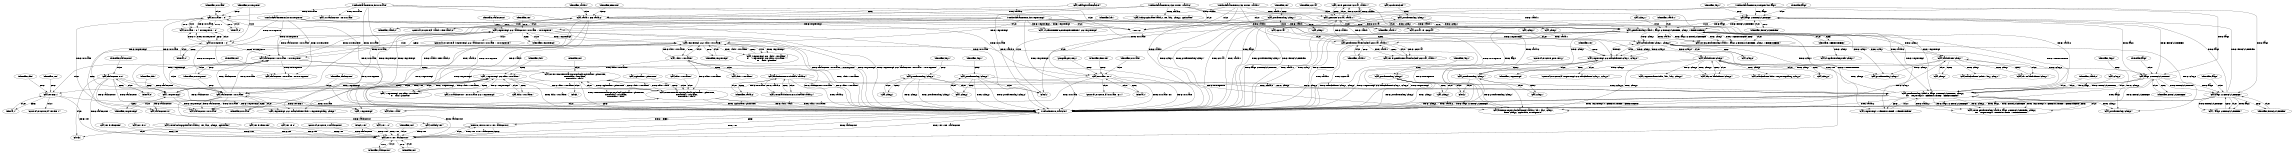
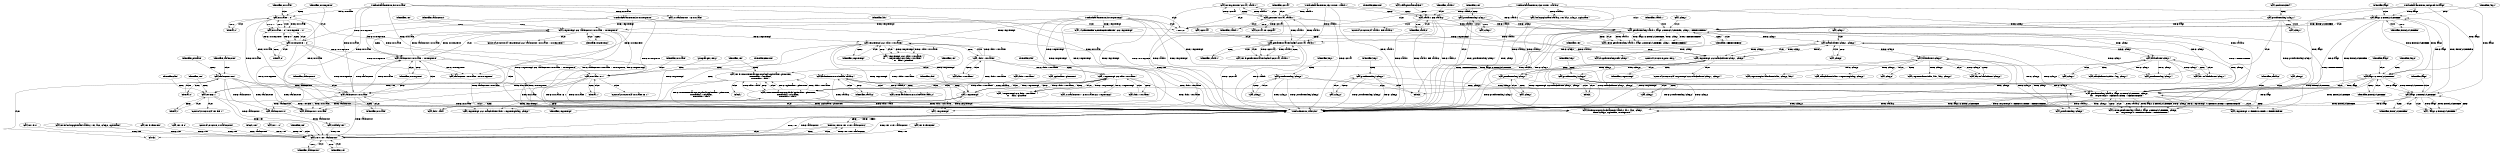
(1210, 11) -> (1390, 11)
none -> (192, 58)
none -> (1770, 76)
